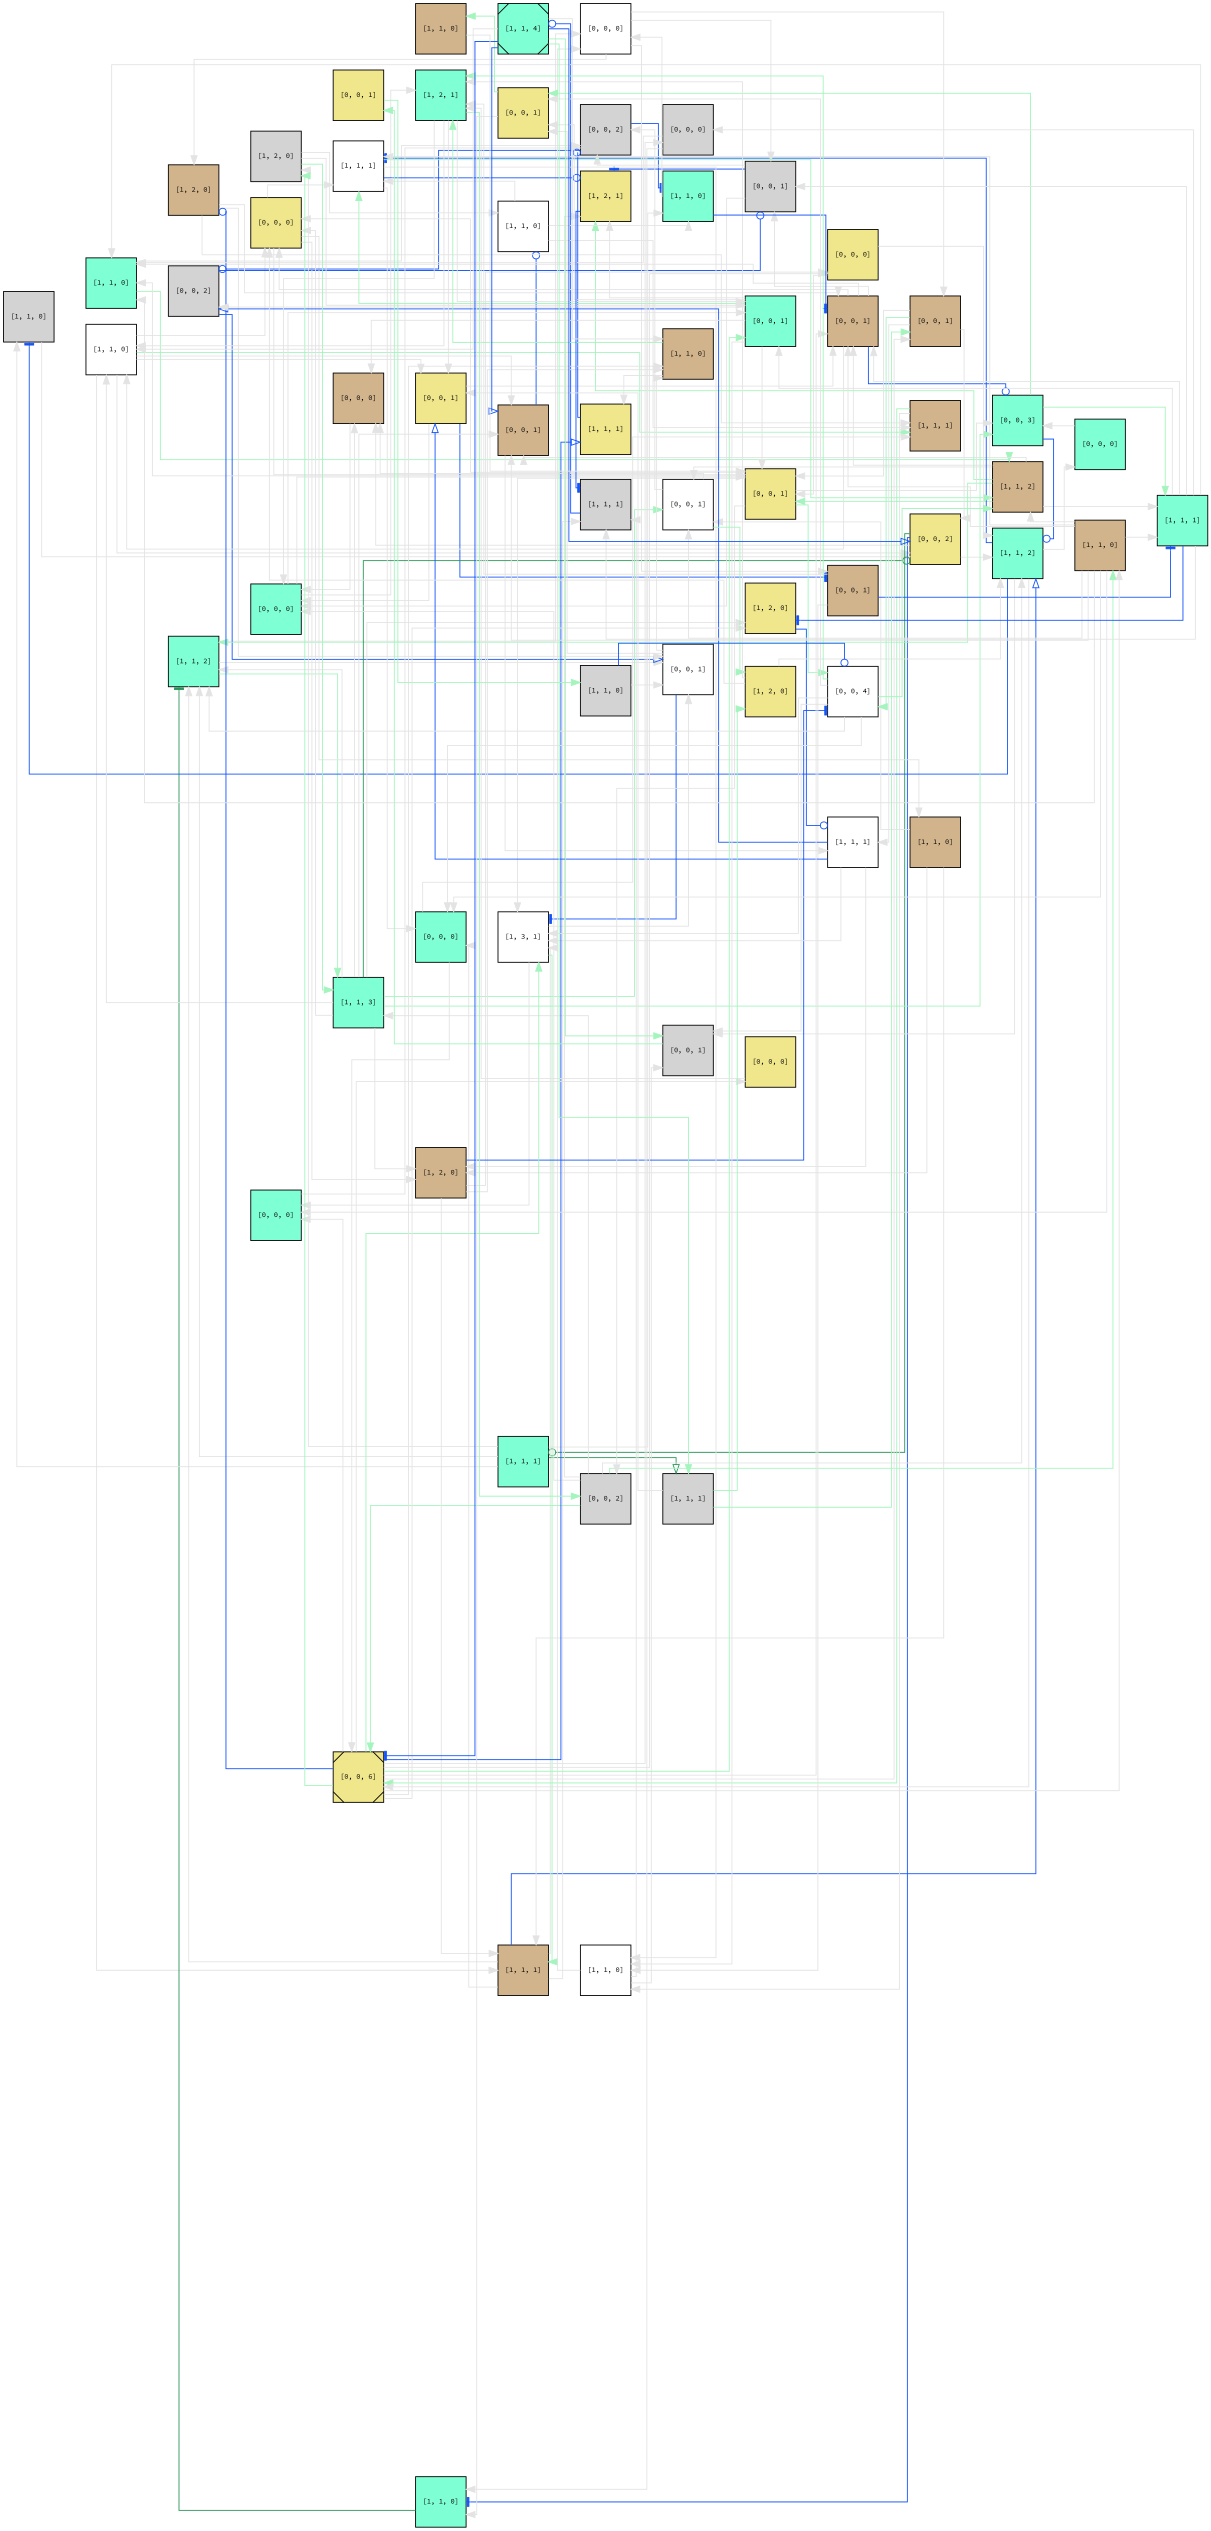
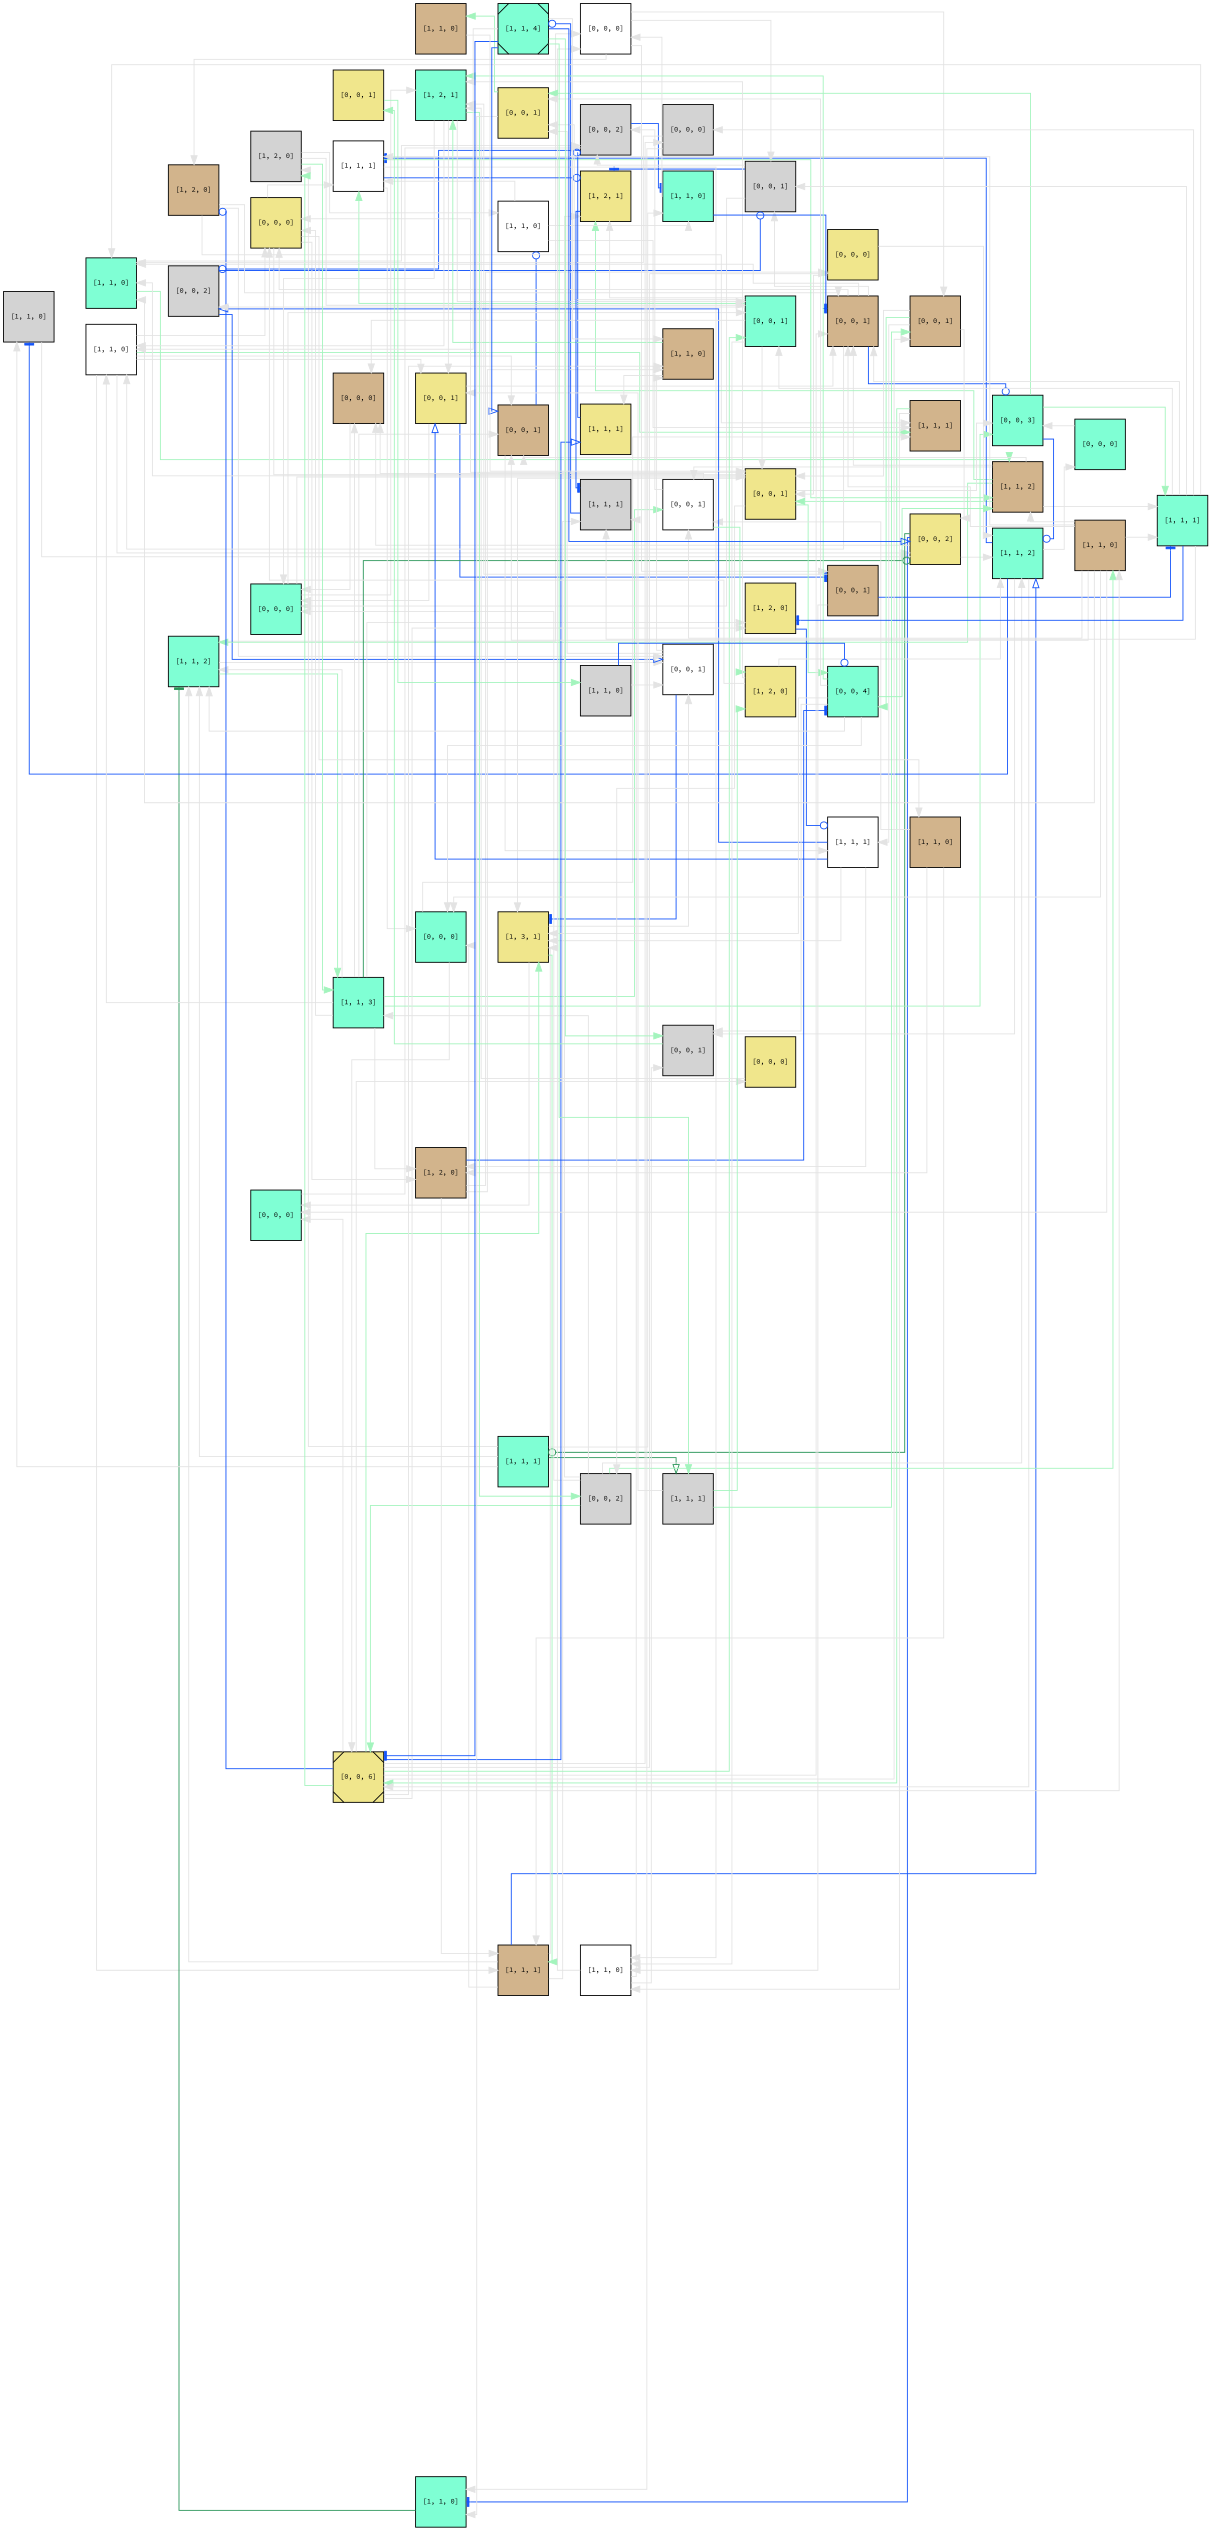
(853, 692) -> (853, 692)
(523, 937) -> (523, 937)
